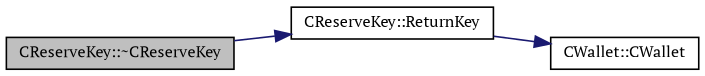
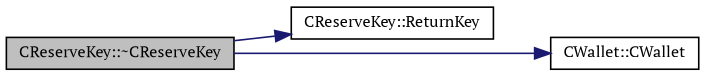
(514, 39) -> (384, 53)
